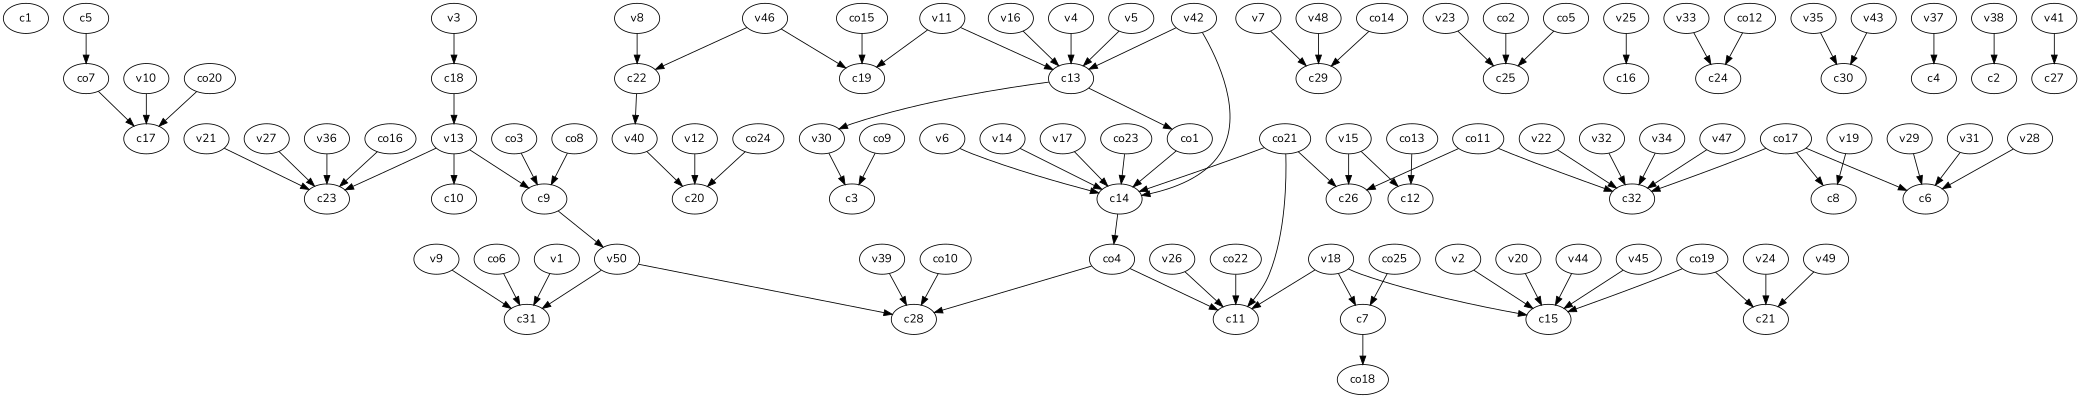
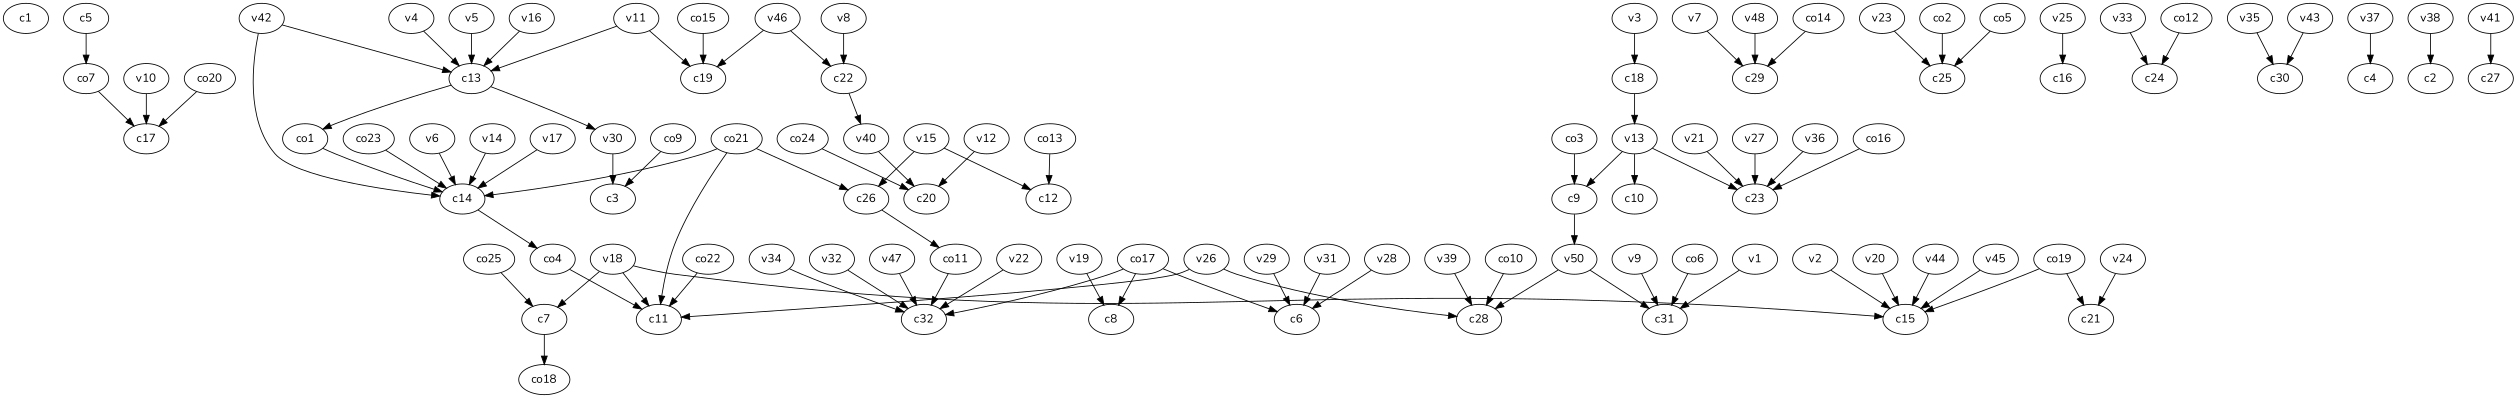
(574, 139) -> none
(1417, 167) -> (907, 226)
(1826, 259) -> none
(1017, 288) -> (1301, 291)
